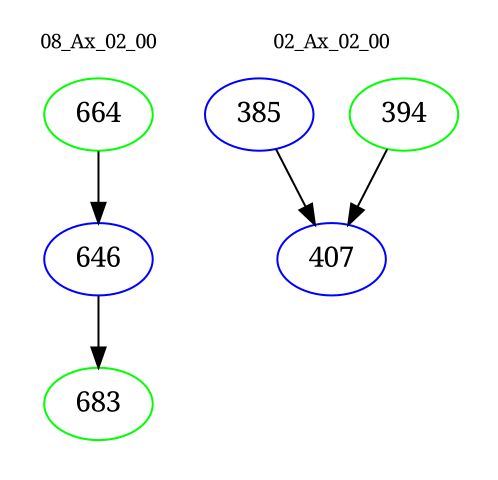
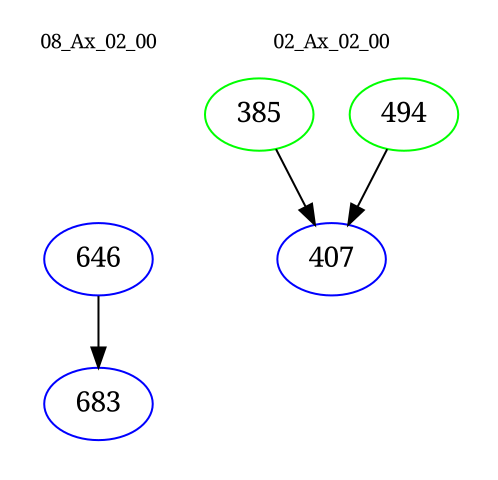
(98, 115) -> none
(259, 115) -> (259, 115)
(404, 115) -> (404, 115)
(98, 404) -> (98, 404)
